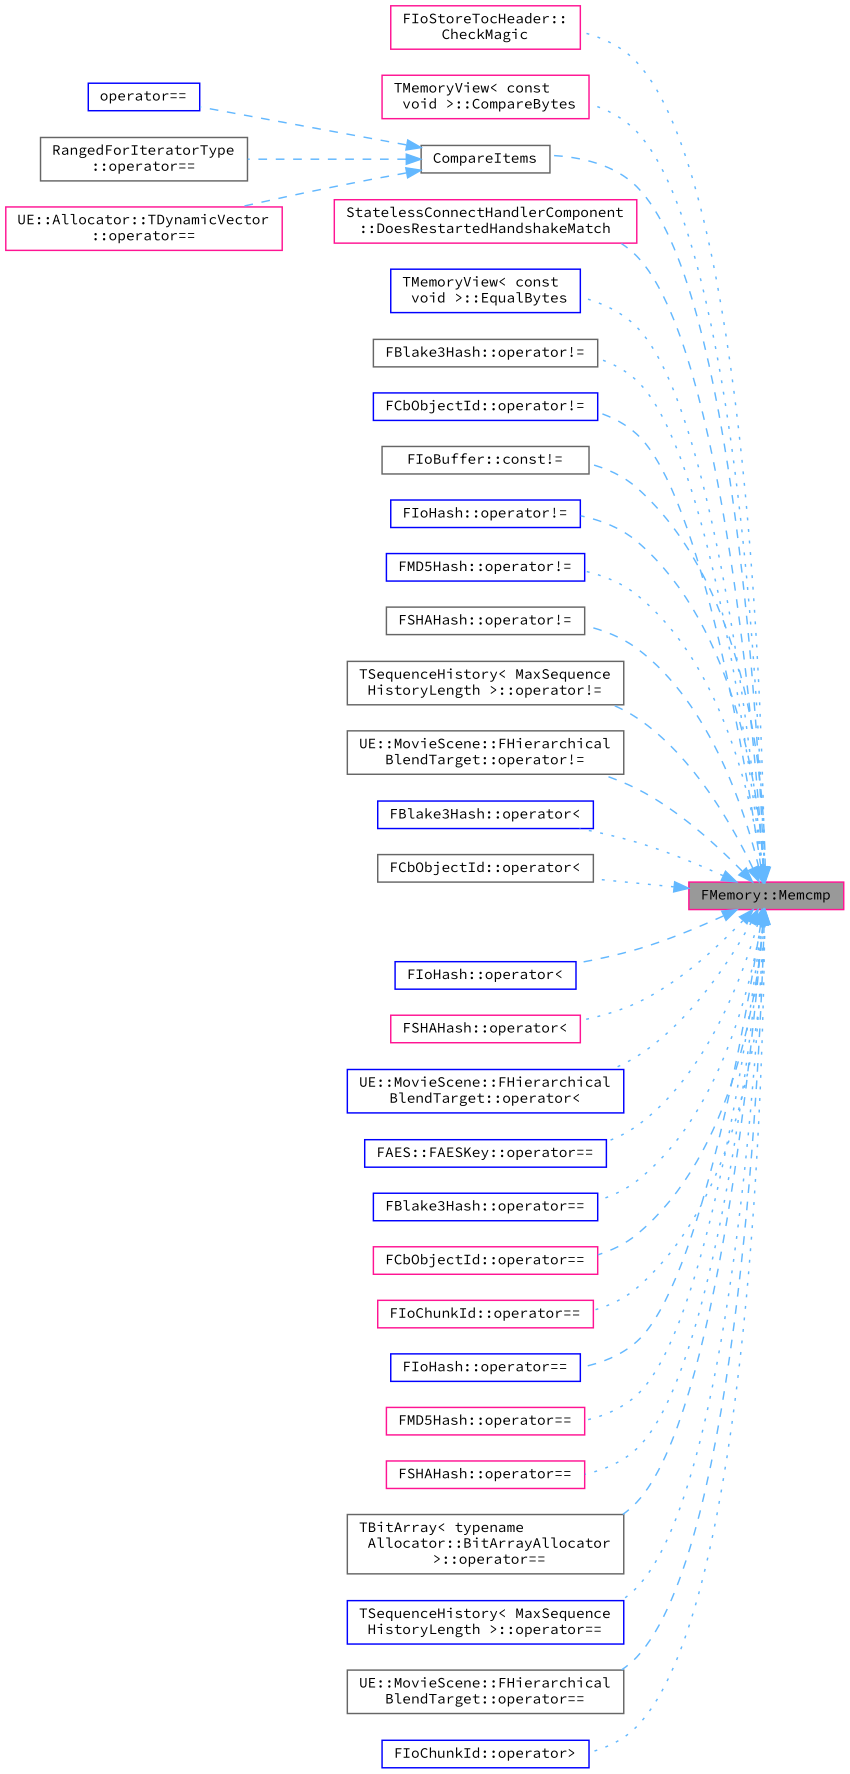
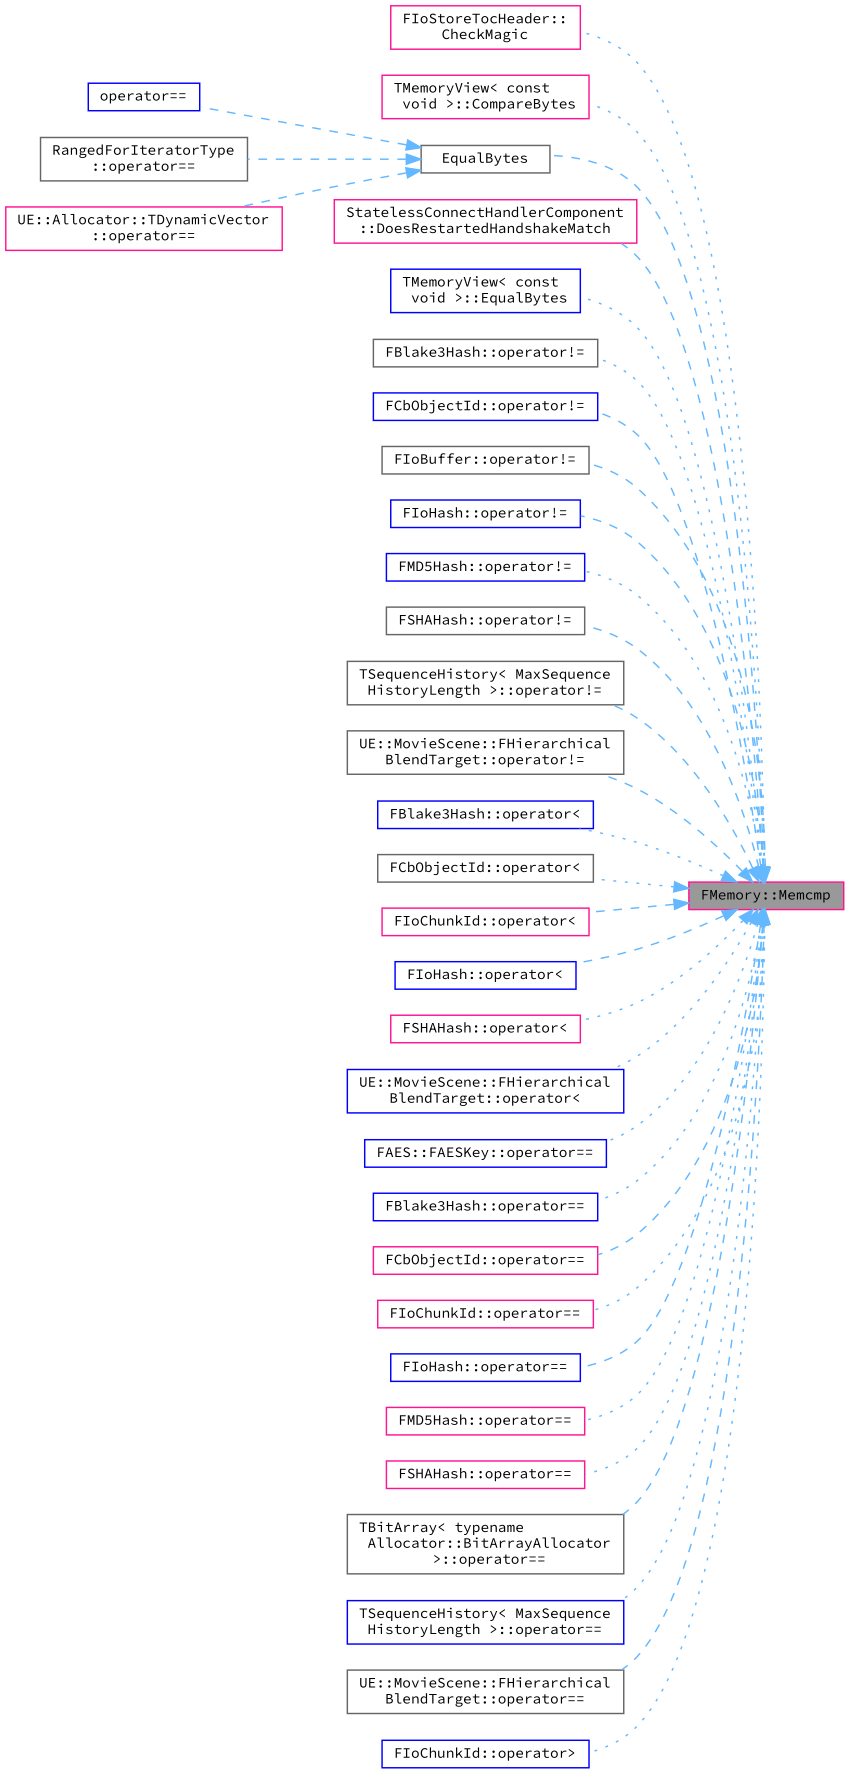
(486, 159) -> (486, 159)
(486, 460) -> (486, 460)
none -> (486, 922)
